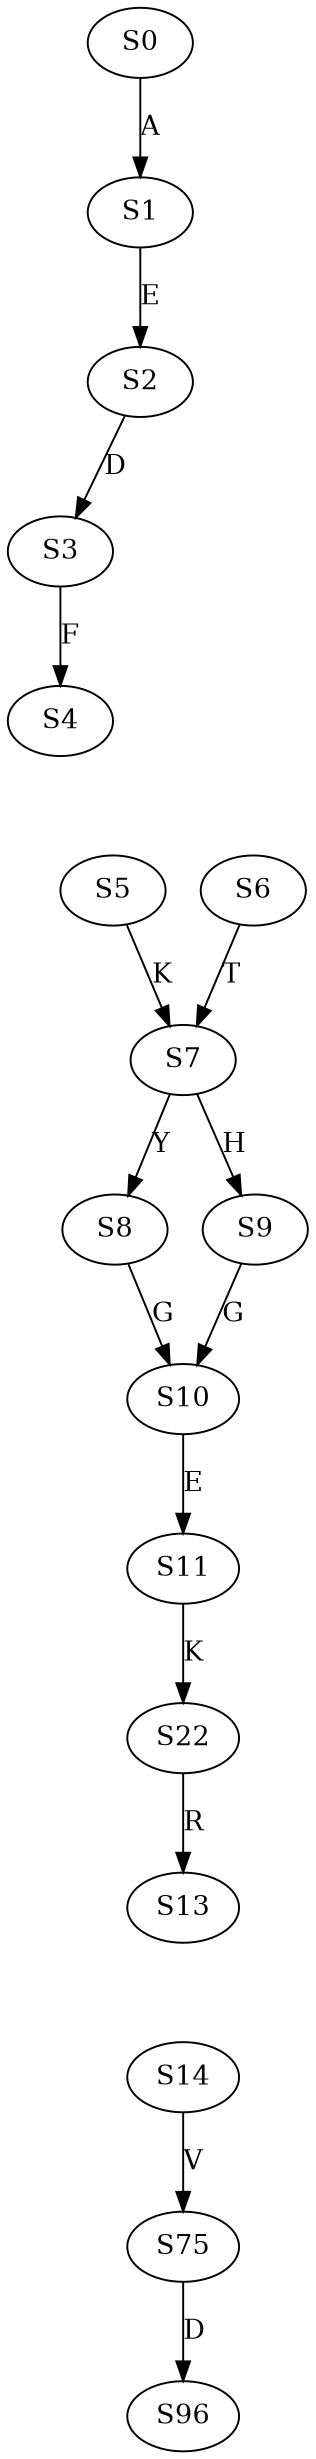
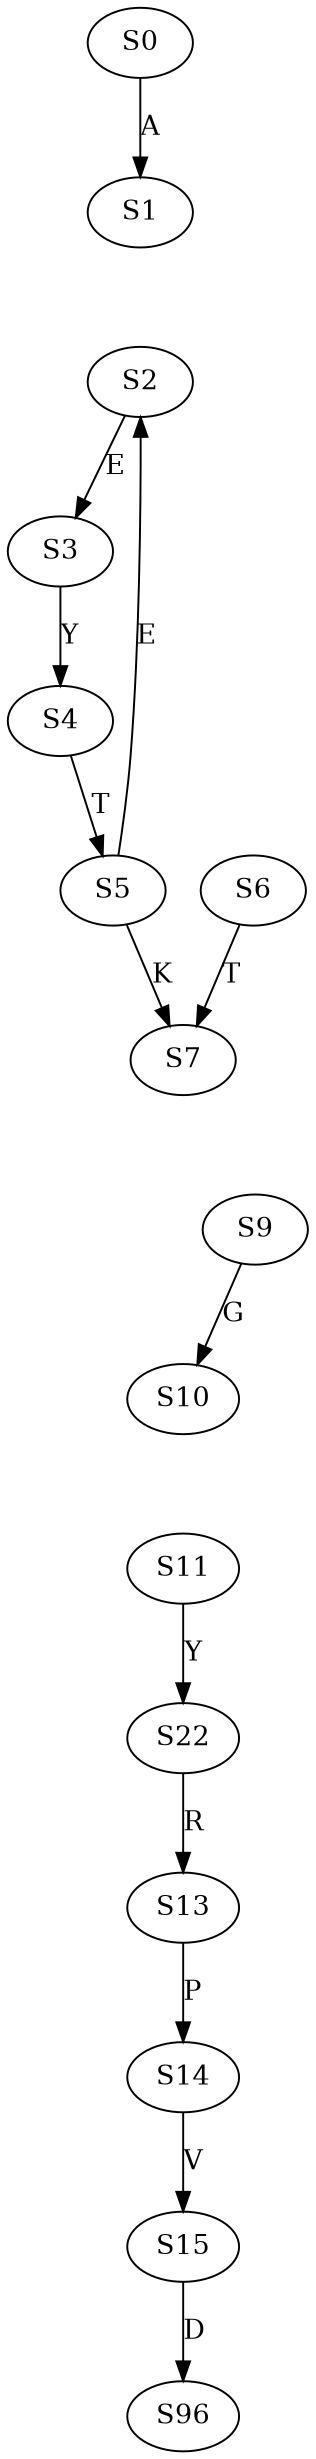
(140, 287) -> (137, 647)
(116, 467) -> (116, 467)
(70, 636) -> (70, 636)
none -> (84, 796)
(215, 1135) -> none
(115, 1230) -> none
(183, 1474) -> none
(194, 1653) -> (194, 1653)
none -> (183, 1983)
(183, 2247) -> (183, 2247)
